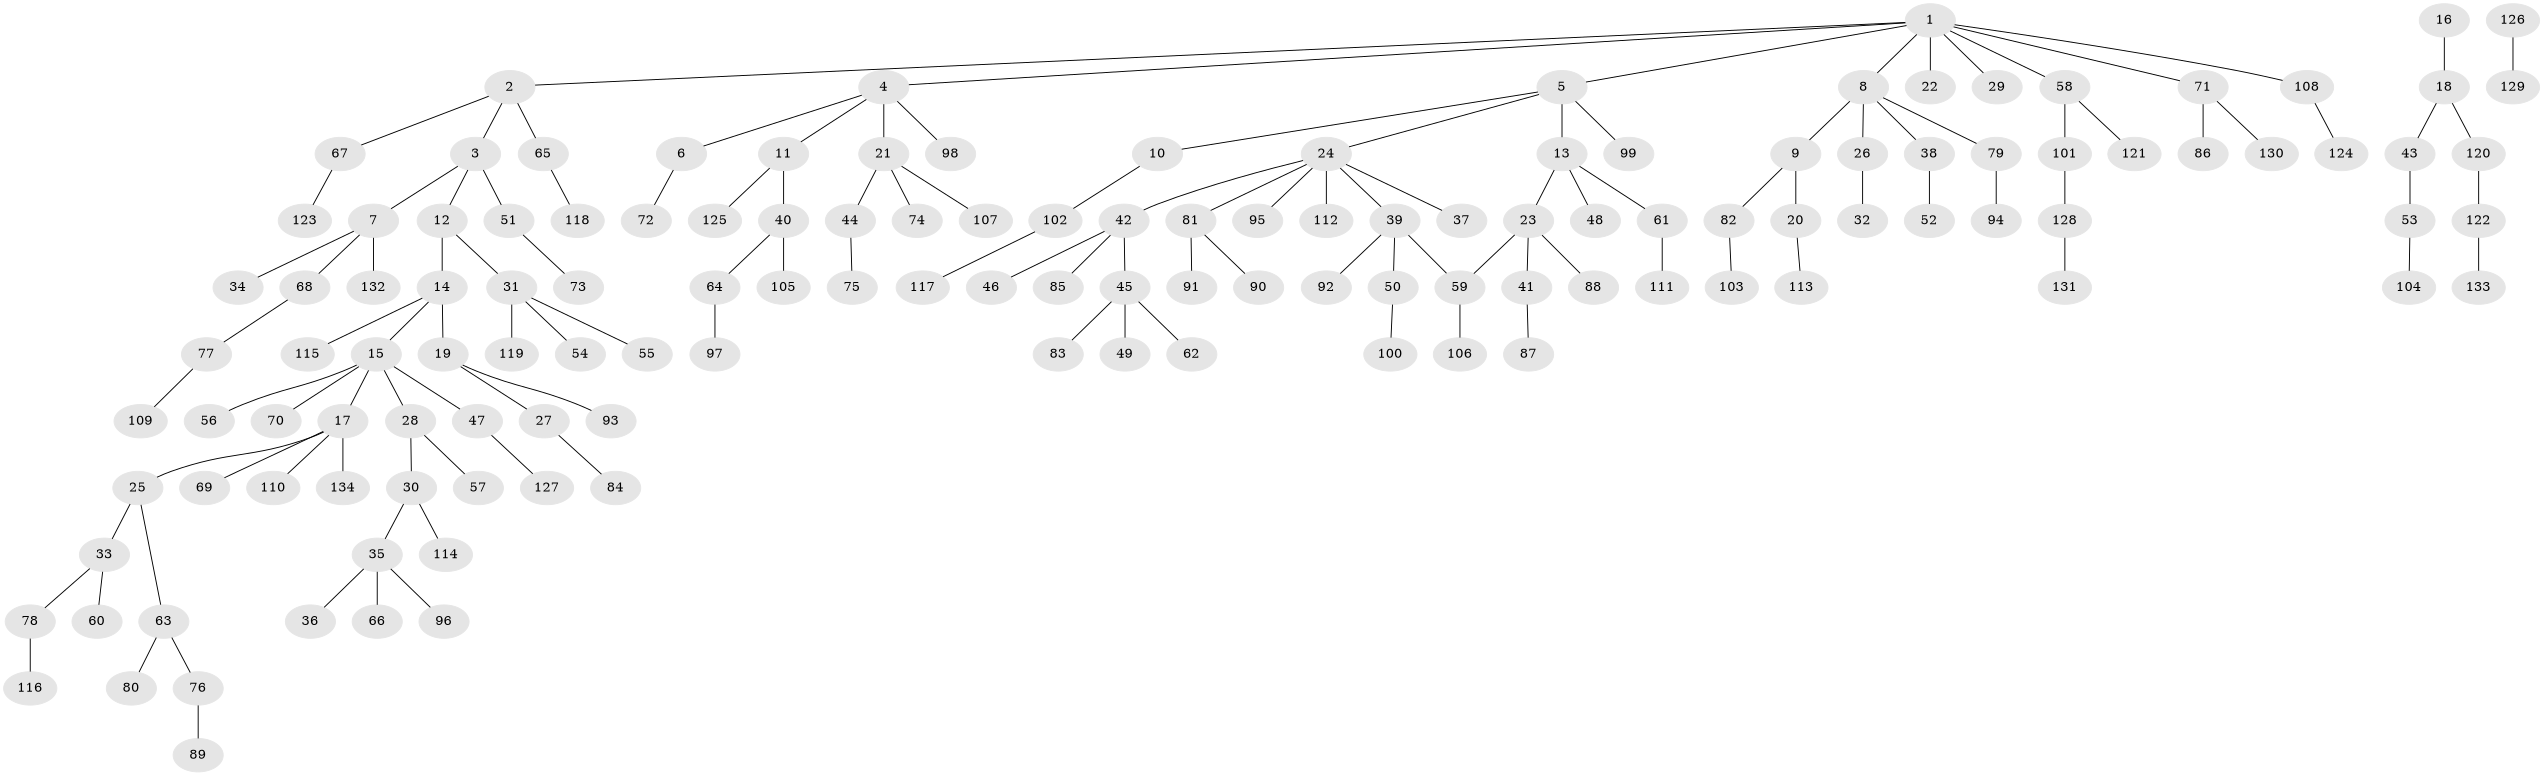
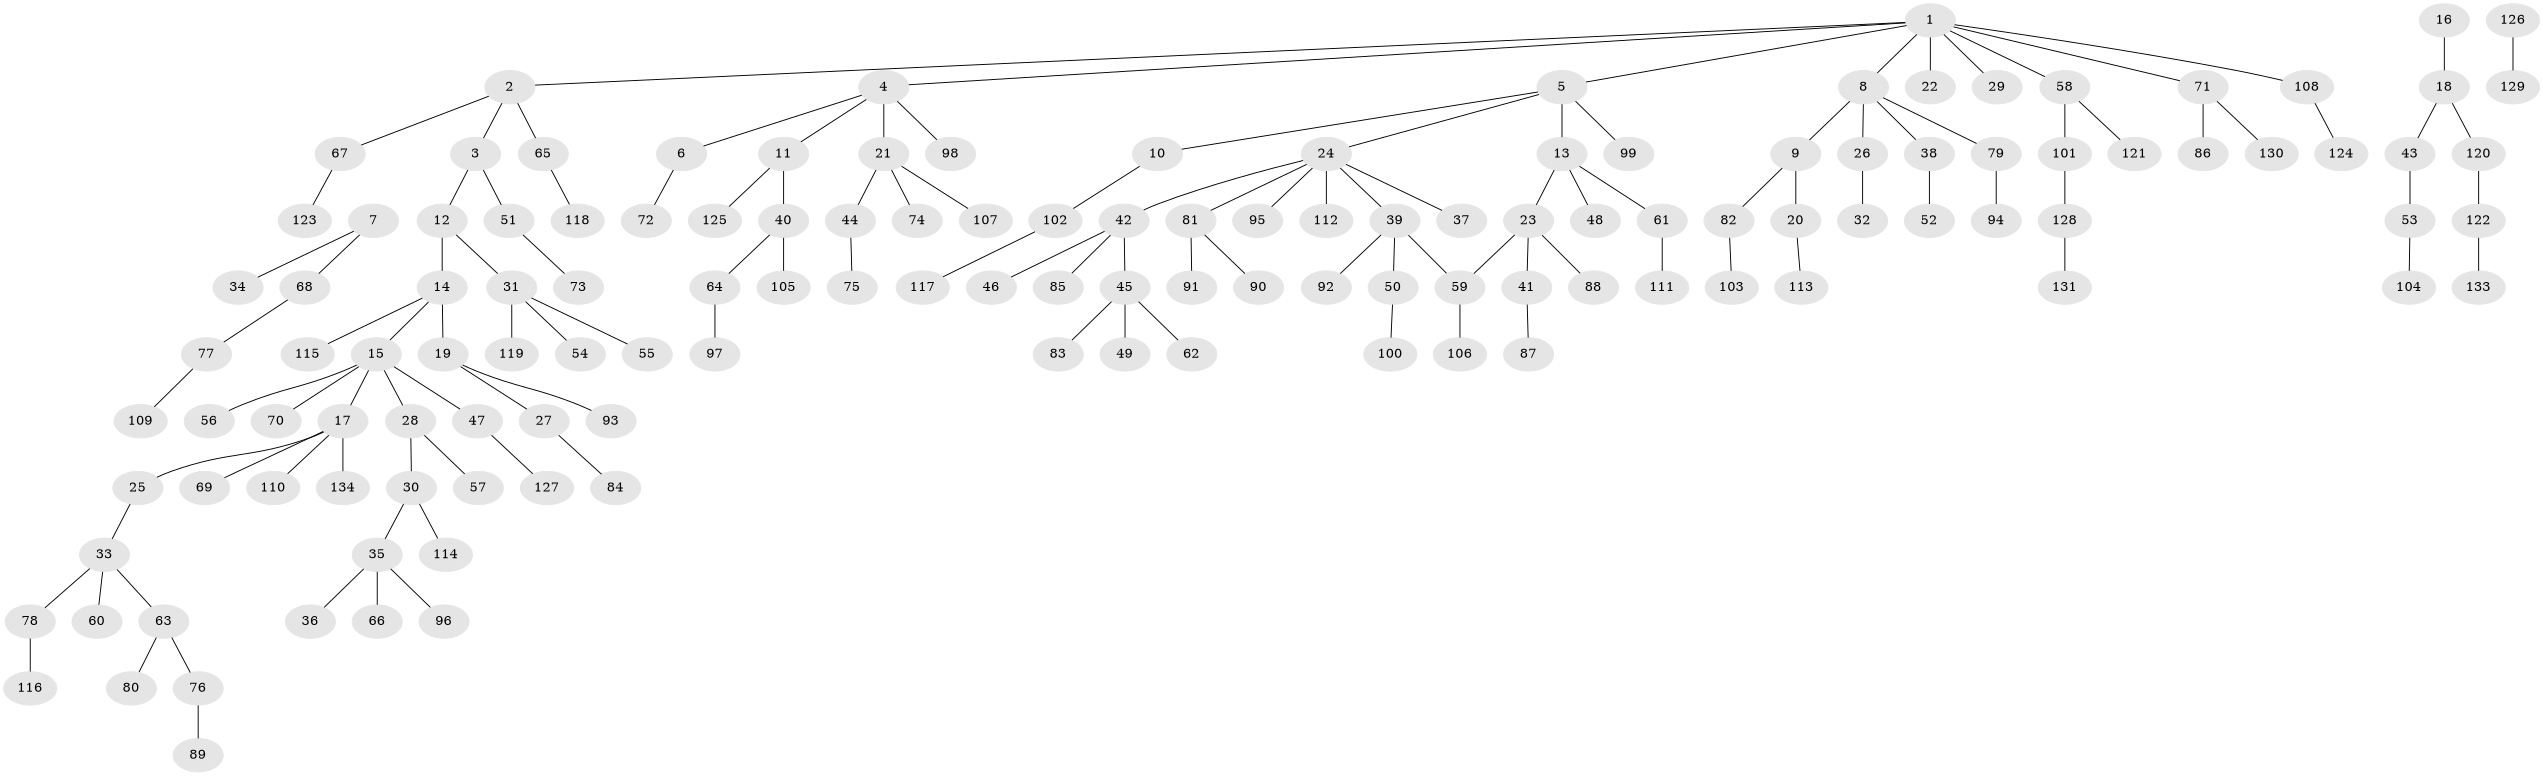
(424, 187) -> none
(374, 288) -> none
(151, 555) -> (134, 588)
